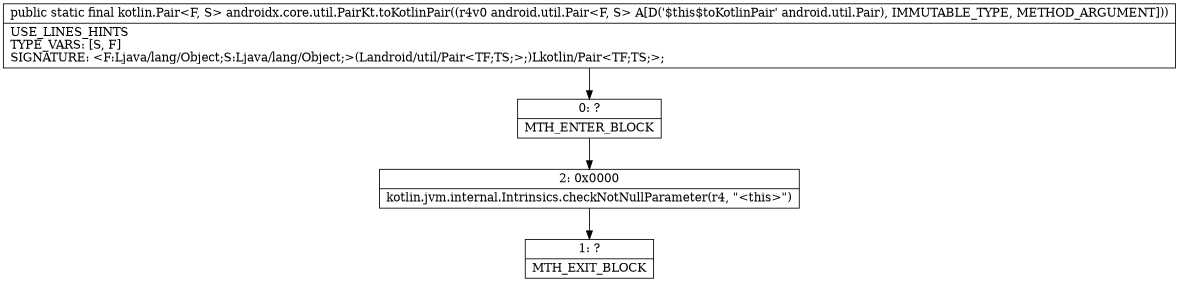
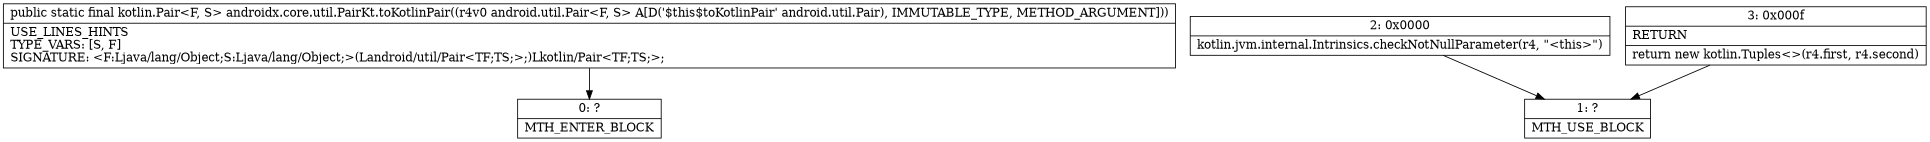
none -> (1776, 36)
(589, 149) -> none
(589, 268) -> (1588, 128)
